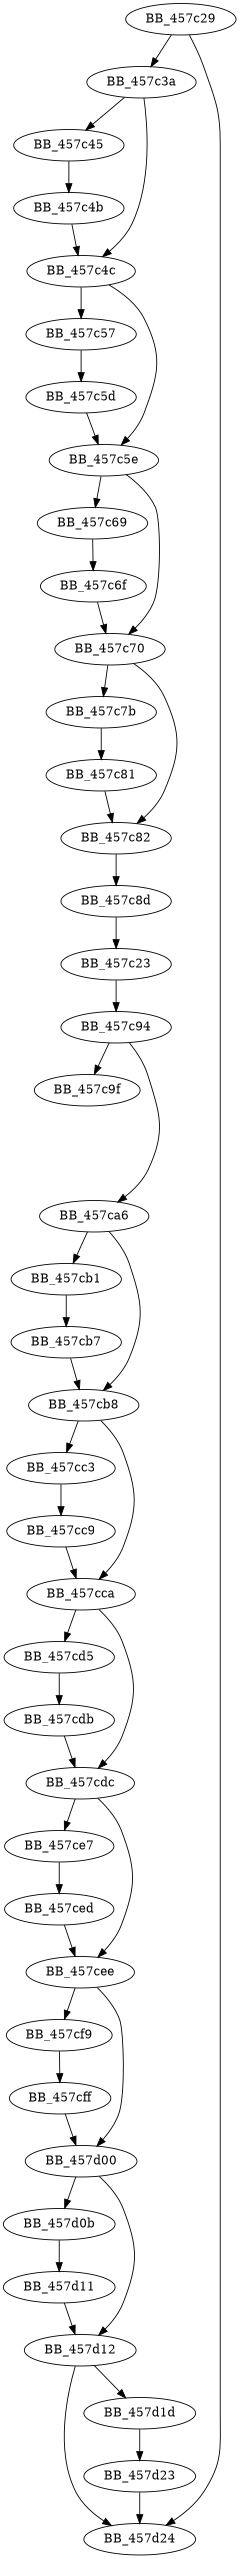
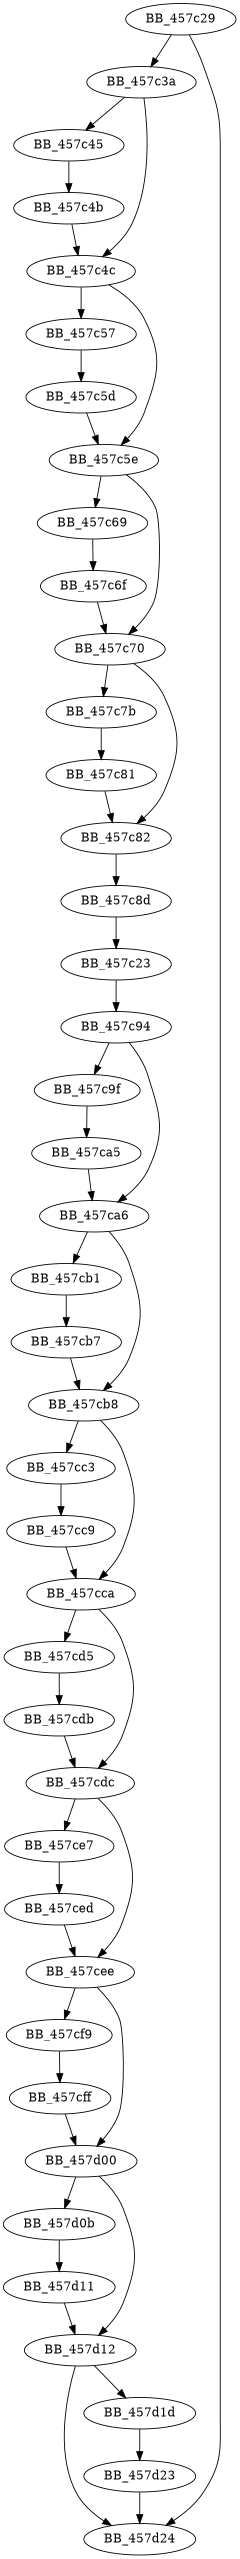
none -> (86, 1153)
